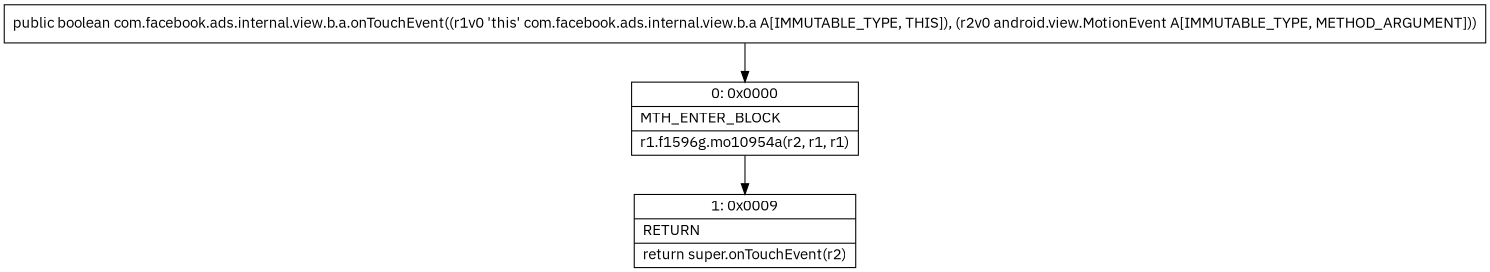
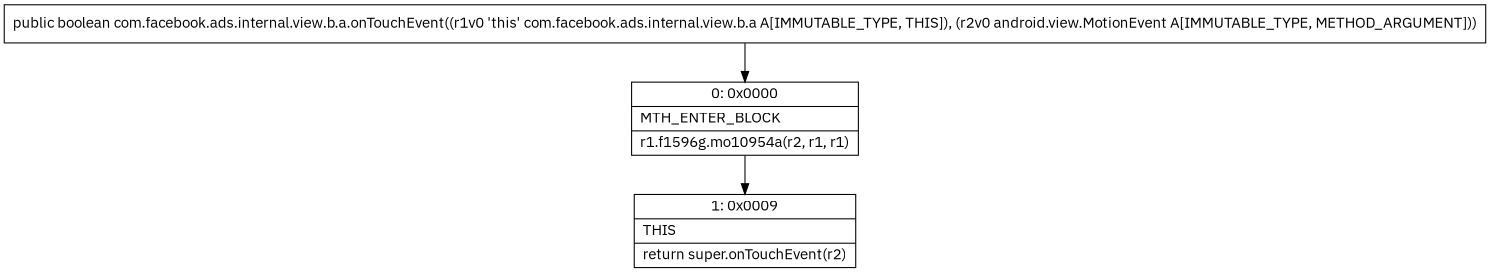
(672, 230) -> (660, 230)
